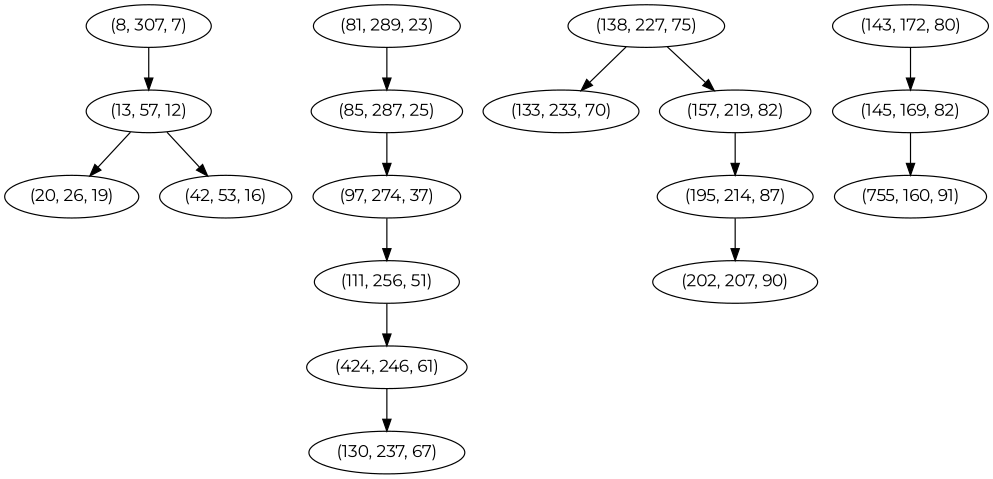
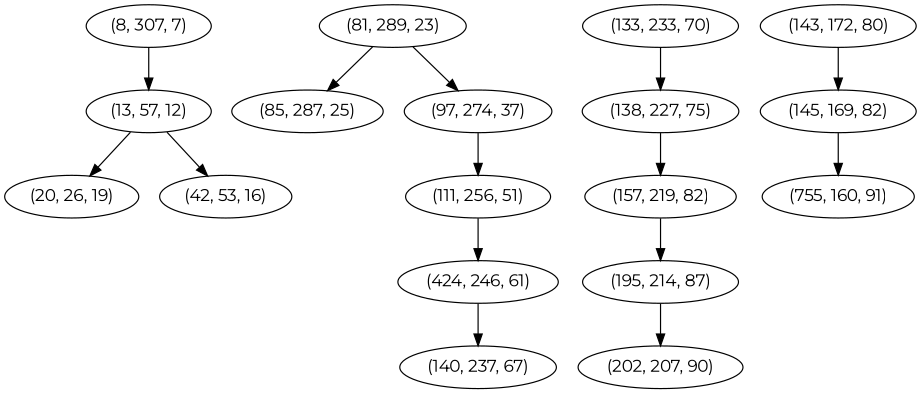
(608, 65) -> (661, 63)
(387, 148) -> (431, 65)
(387, 453) -> (478, 367)
